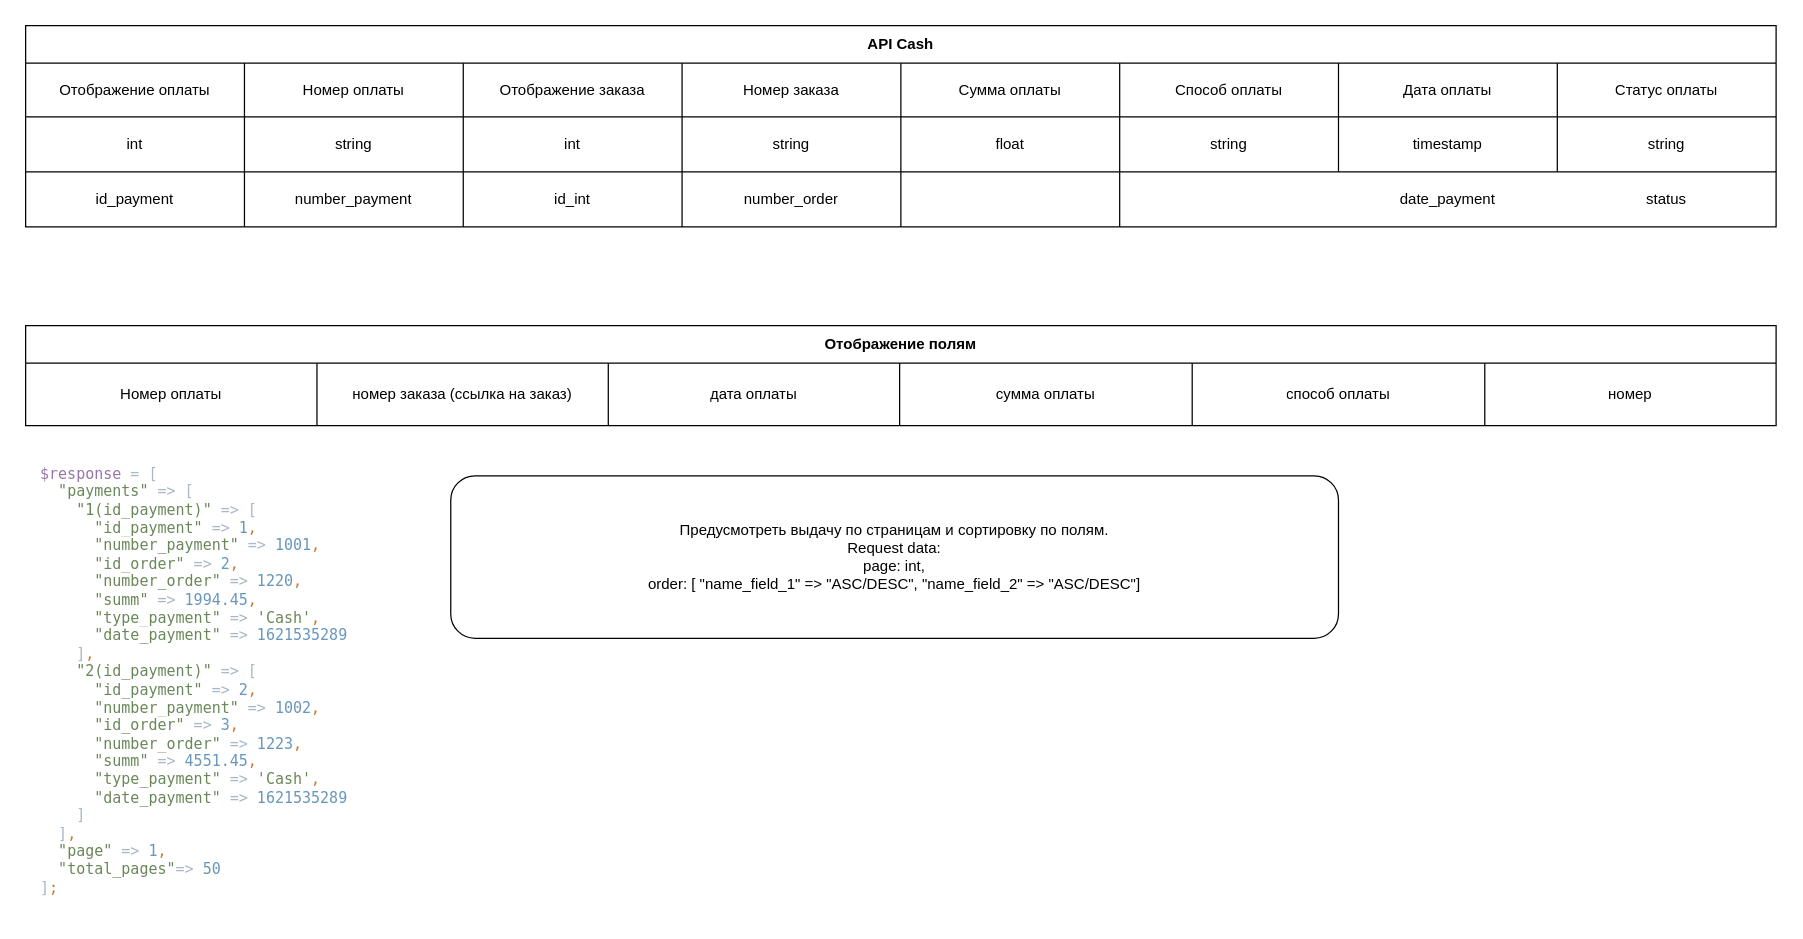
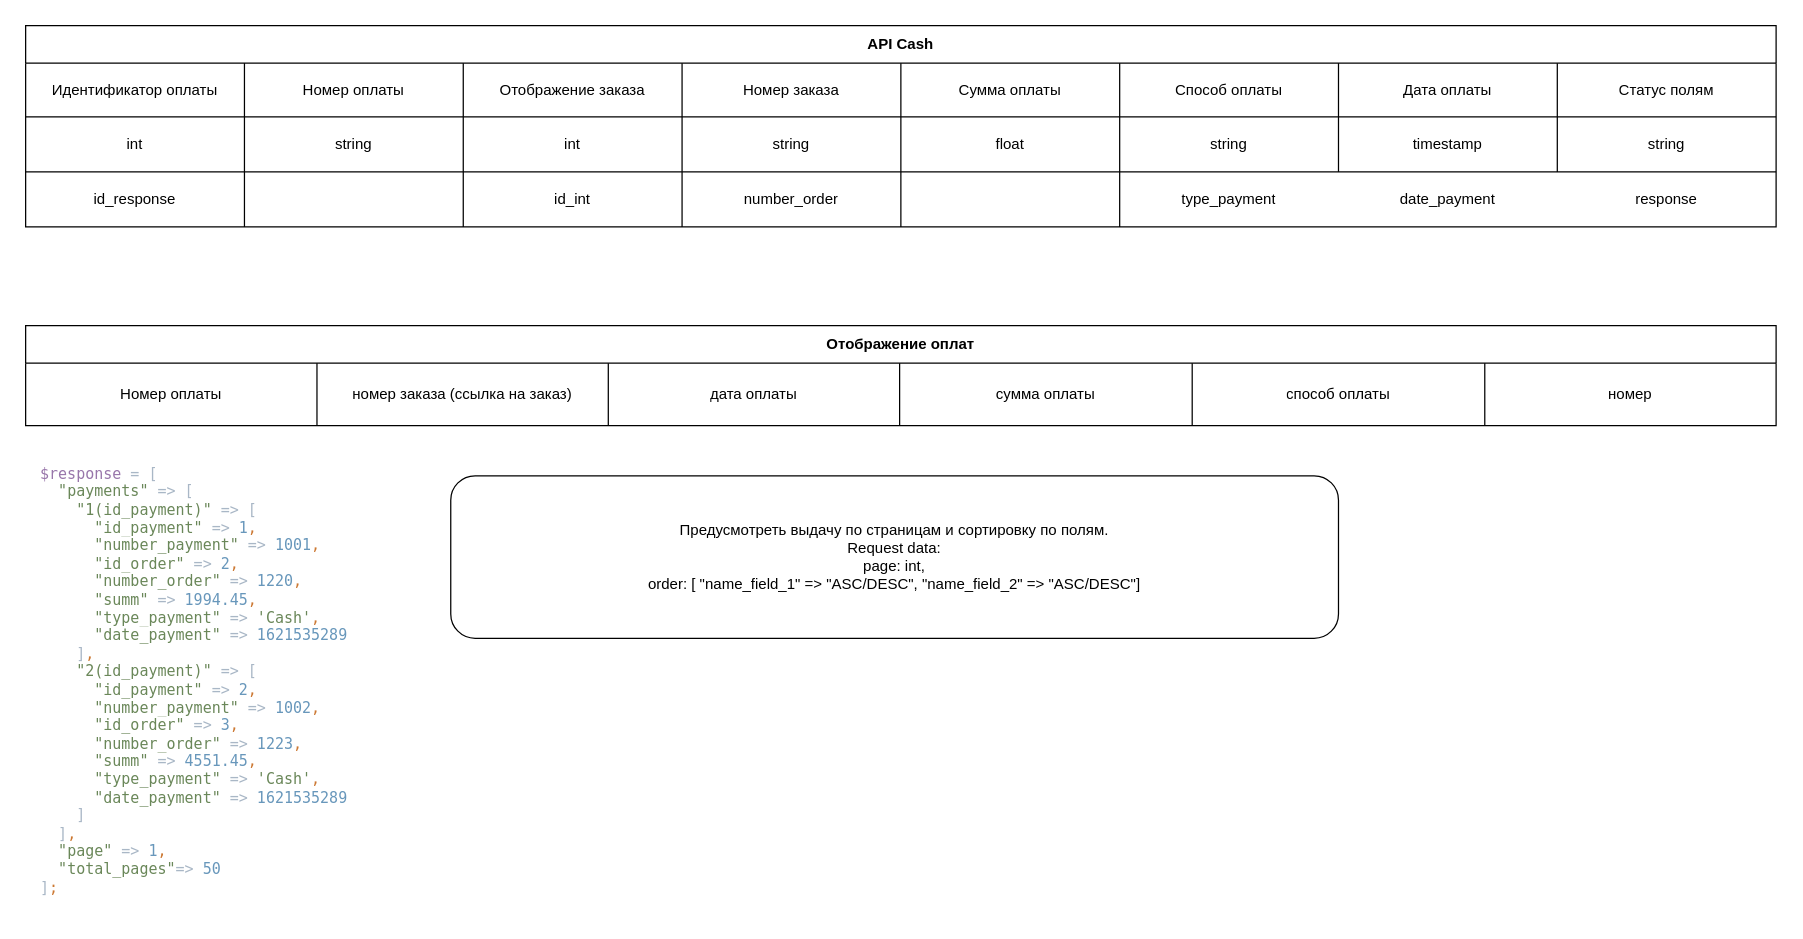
(135, 91) -> (135, 91)
(1666, 91) -> (1666, 91)
(135, 199) -> (135, 199)
(354, 199) -> none
none -> (1229, 199)
(1666, 199) -> (1666, 199)
(901, 344) -> (901, 344)
